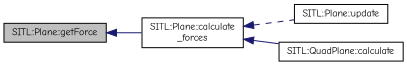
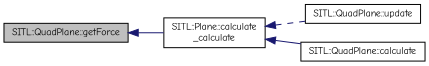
(341, 14) -> (363, 14)
(55, 33) -> (66, 33)
(193, 33) -> (214, 33)
